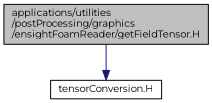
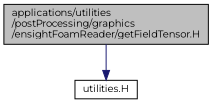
(106, 90) -> (106, 90)
